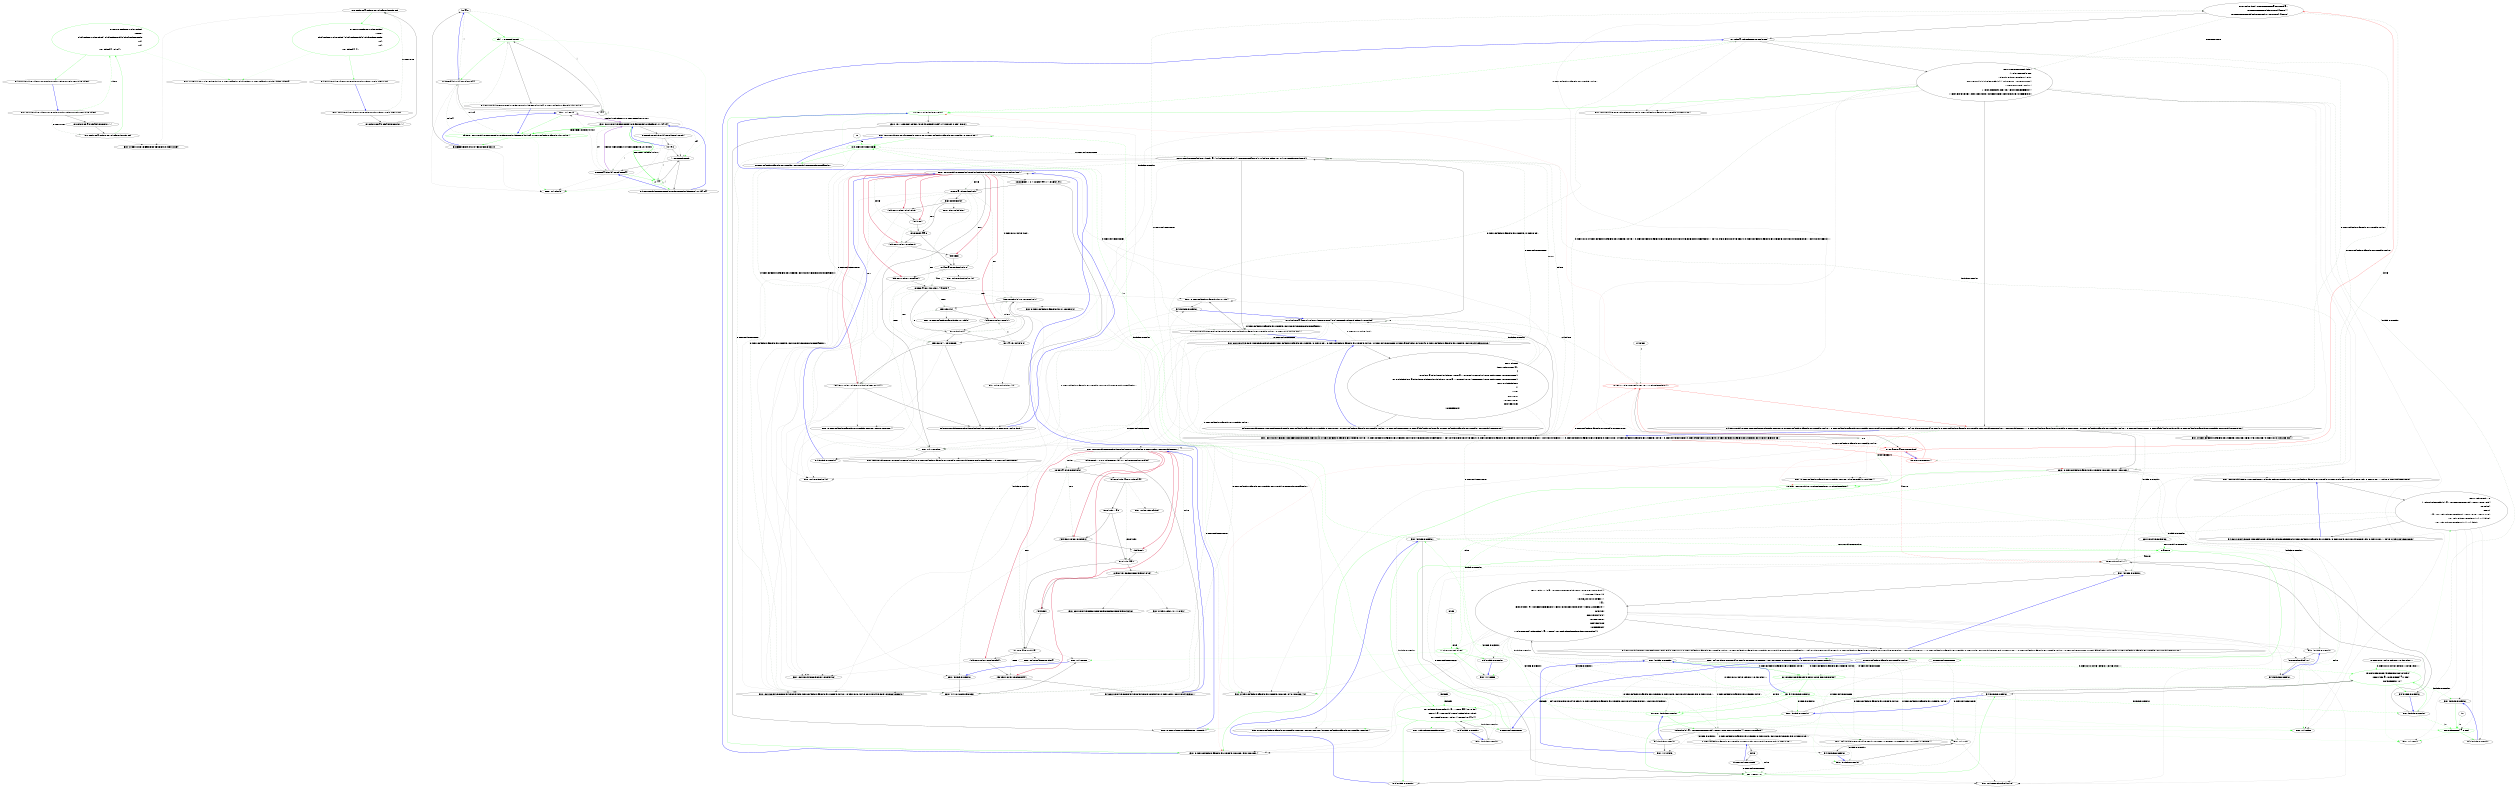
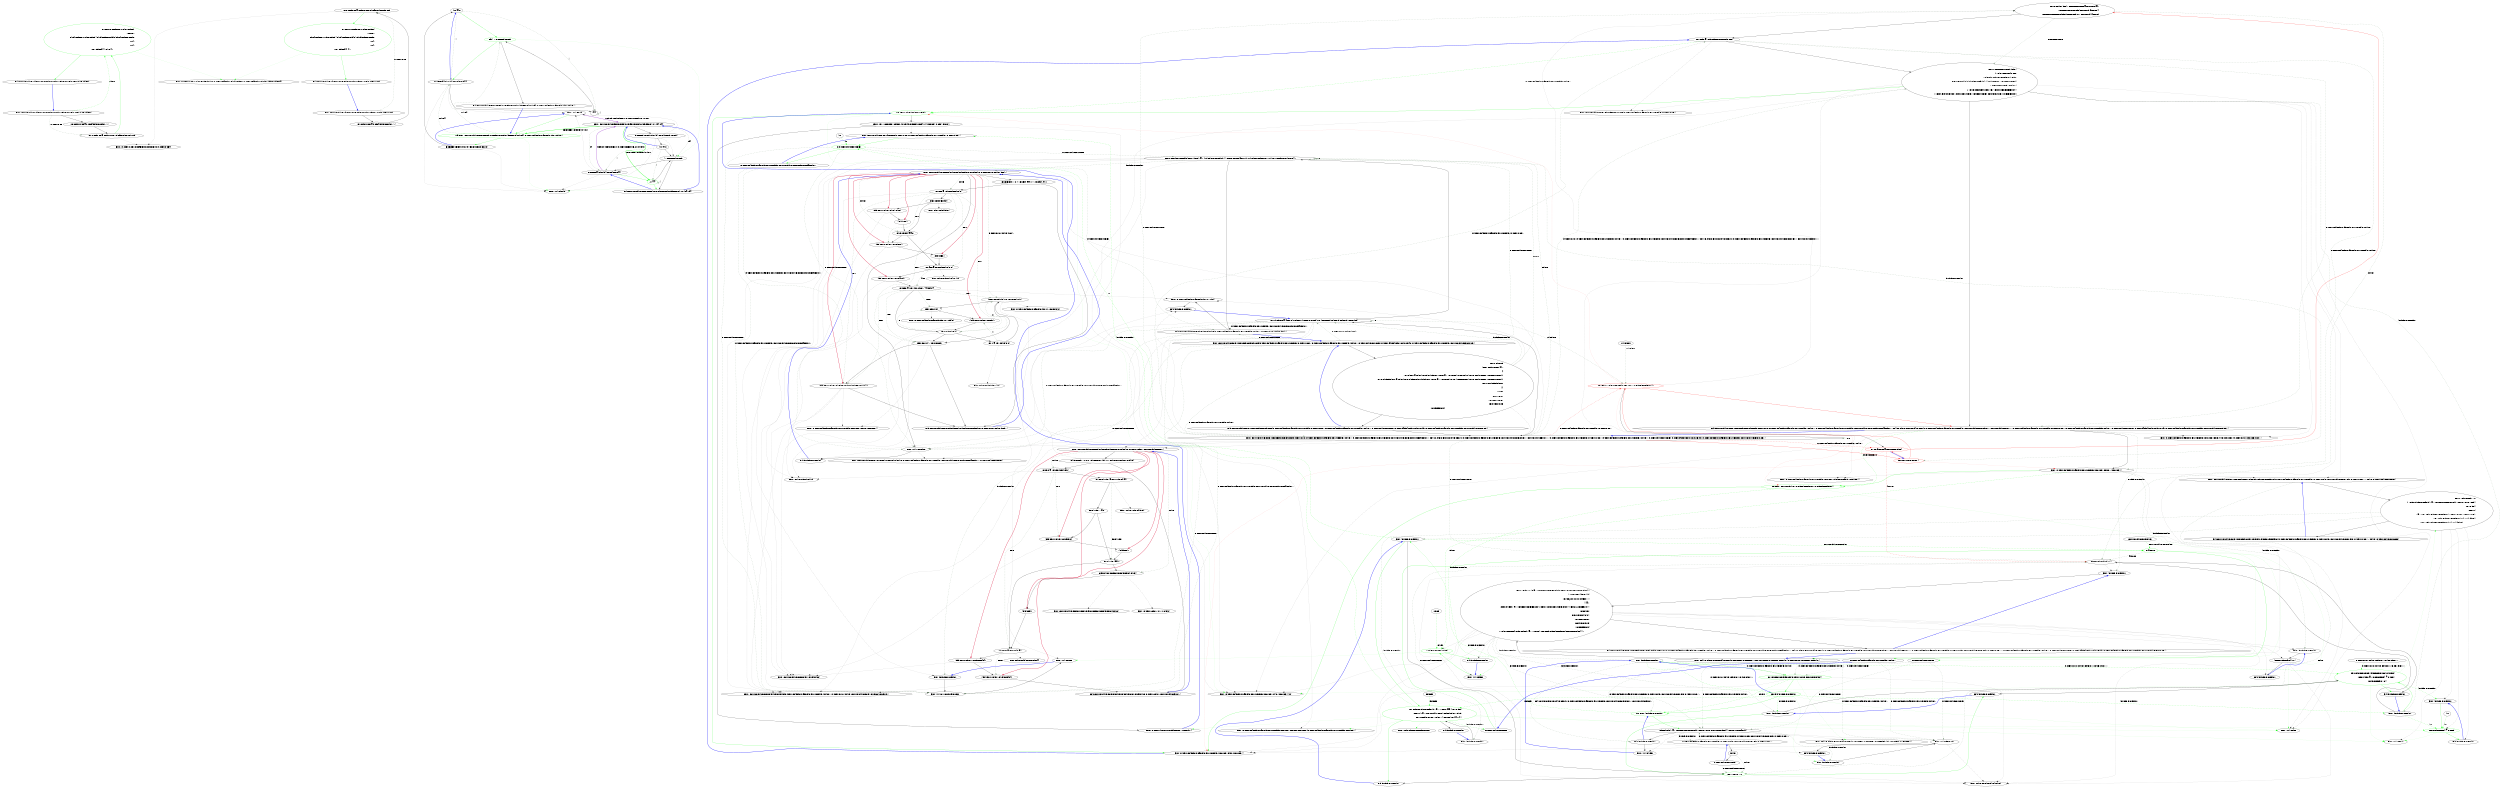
(1007, 315) -> (993, 315)
(1641, 349) -> (1631, 349)
(1960, 742) -> (1945, 742)
